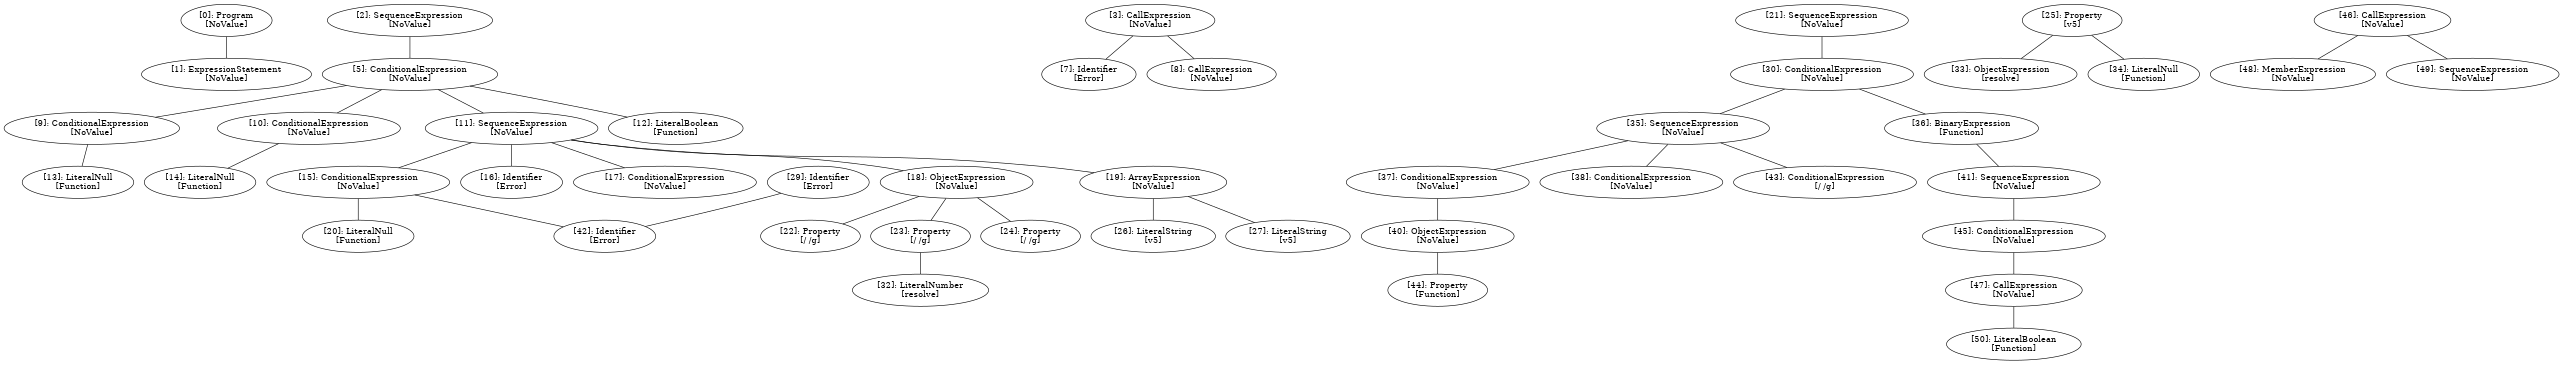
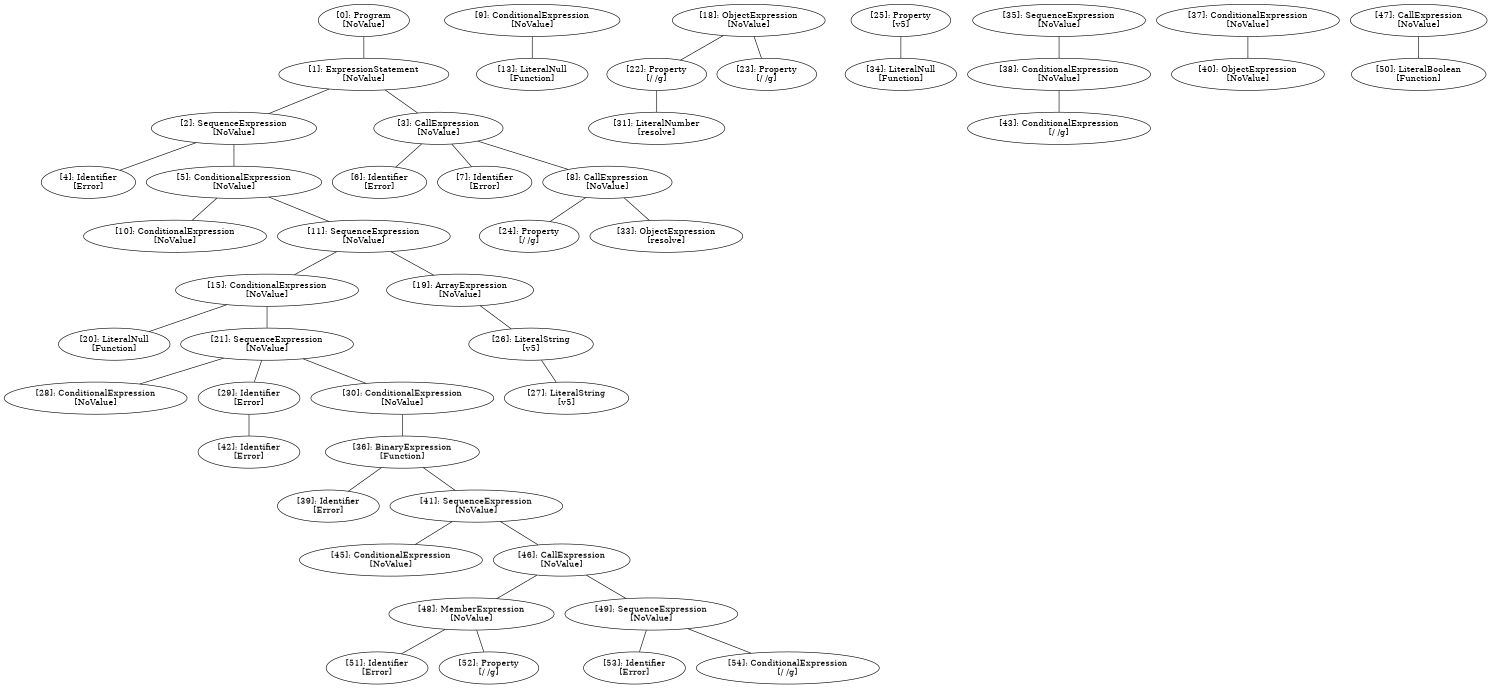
(2037, 47) -> (637, 209)
(251, 101) -> none
none -> (299, 101)
none -> (401, 101)
(1752, 101) -> none
none -> (657, 128)
(676, 128) -> none
(738, 155) -> none
(1561, 155) -> none
(1754, 155) -> (1059, 101)
none -> (88, 182)
(200, 182) -> none
none -> (379, 182)
(512, 182) -> none
(665, 182) -> none
(994, 210) -> (568, 210)
(1221, 210) -> (549, 371)
(489, 211) -> (267, 317)
(2014, 263) -> none
(921, 290) -> none
(1438, 290) -> none
none -> (258, 371)
none -> (96, 398)
none -> (328, 506)
none -> (519, 533)
none -> (377, 668)
none -> (489, 668)
none -> (634, 668)
none -> (788, 668)
